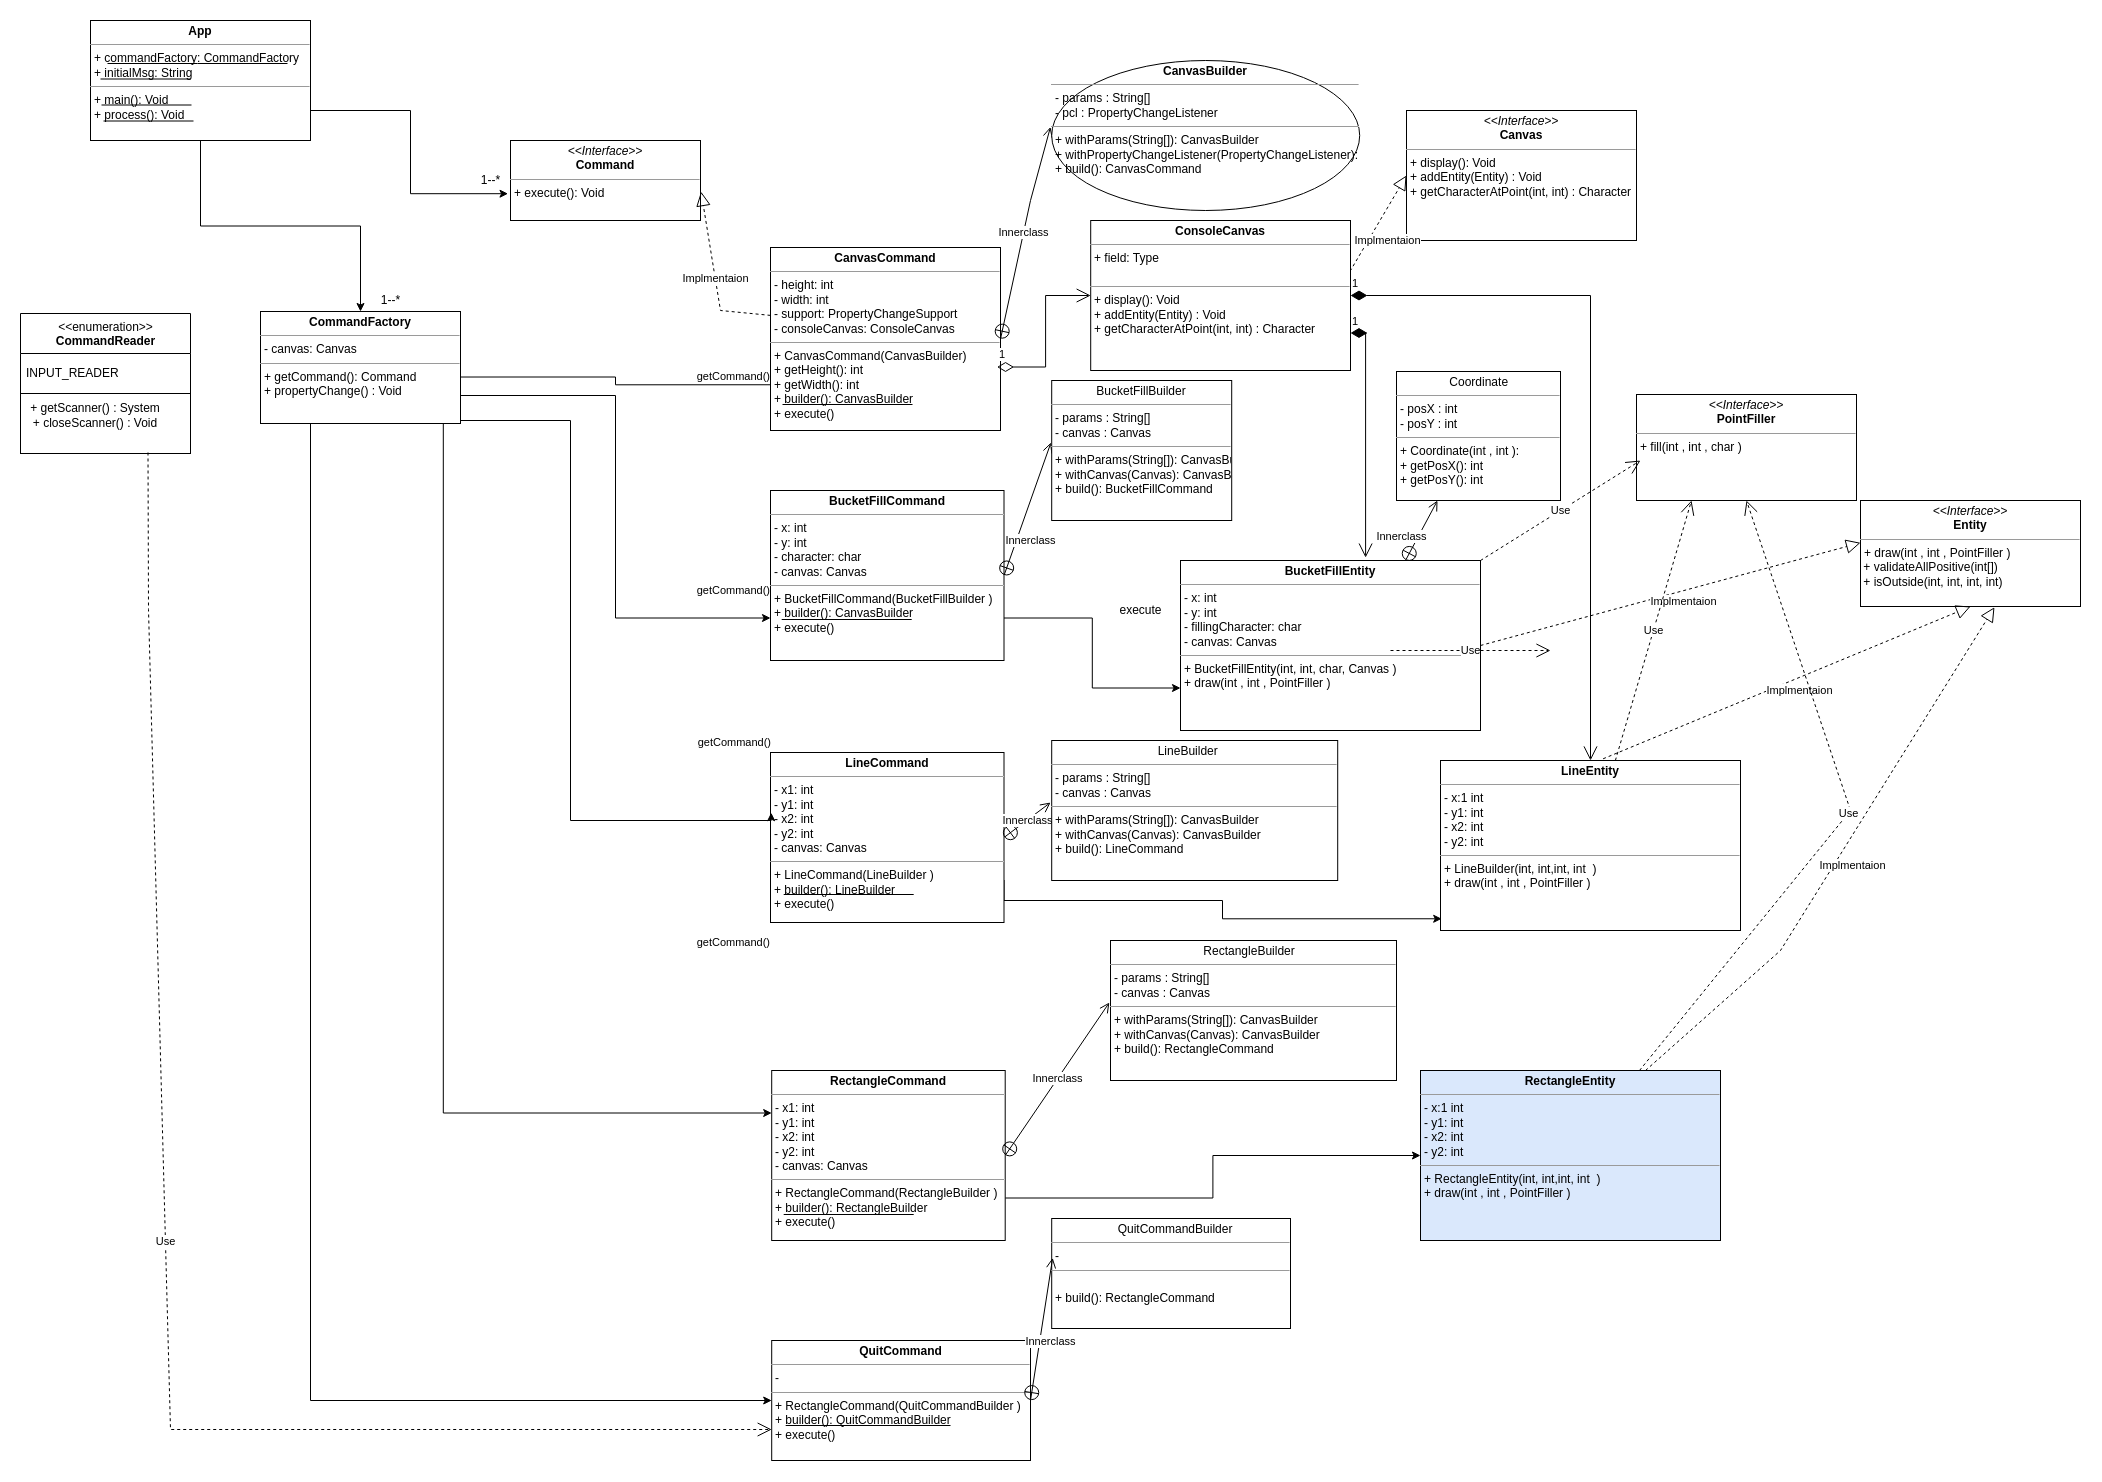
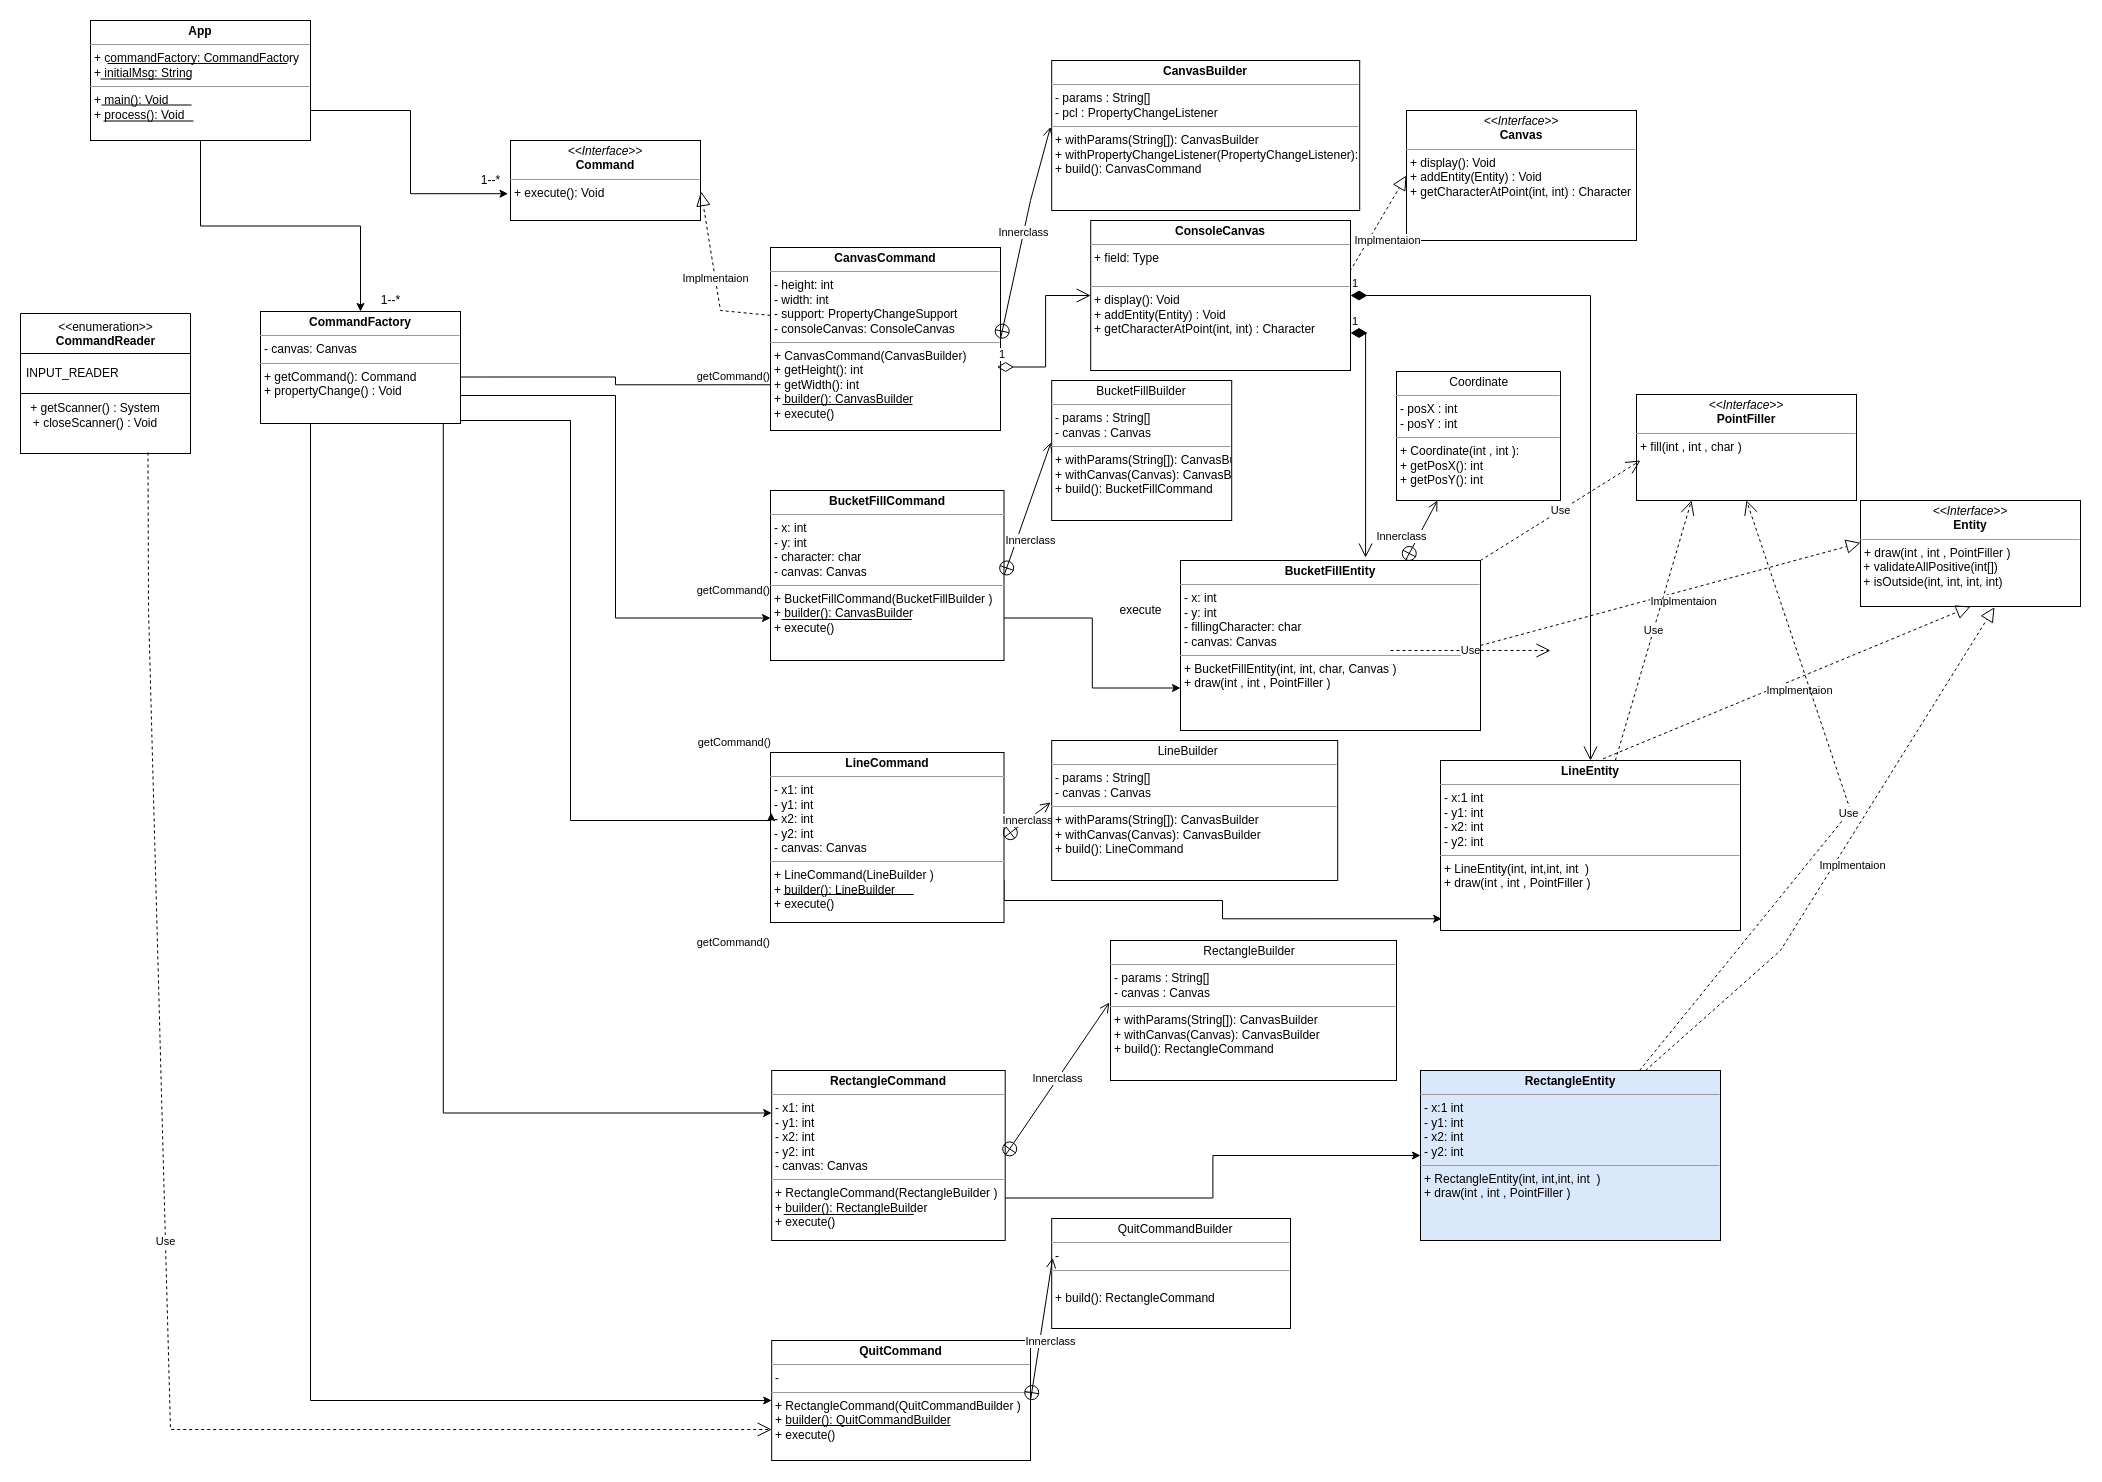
(1206, 136) -> (1206, 136)
(1534, 811) -> (1533, 811)
